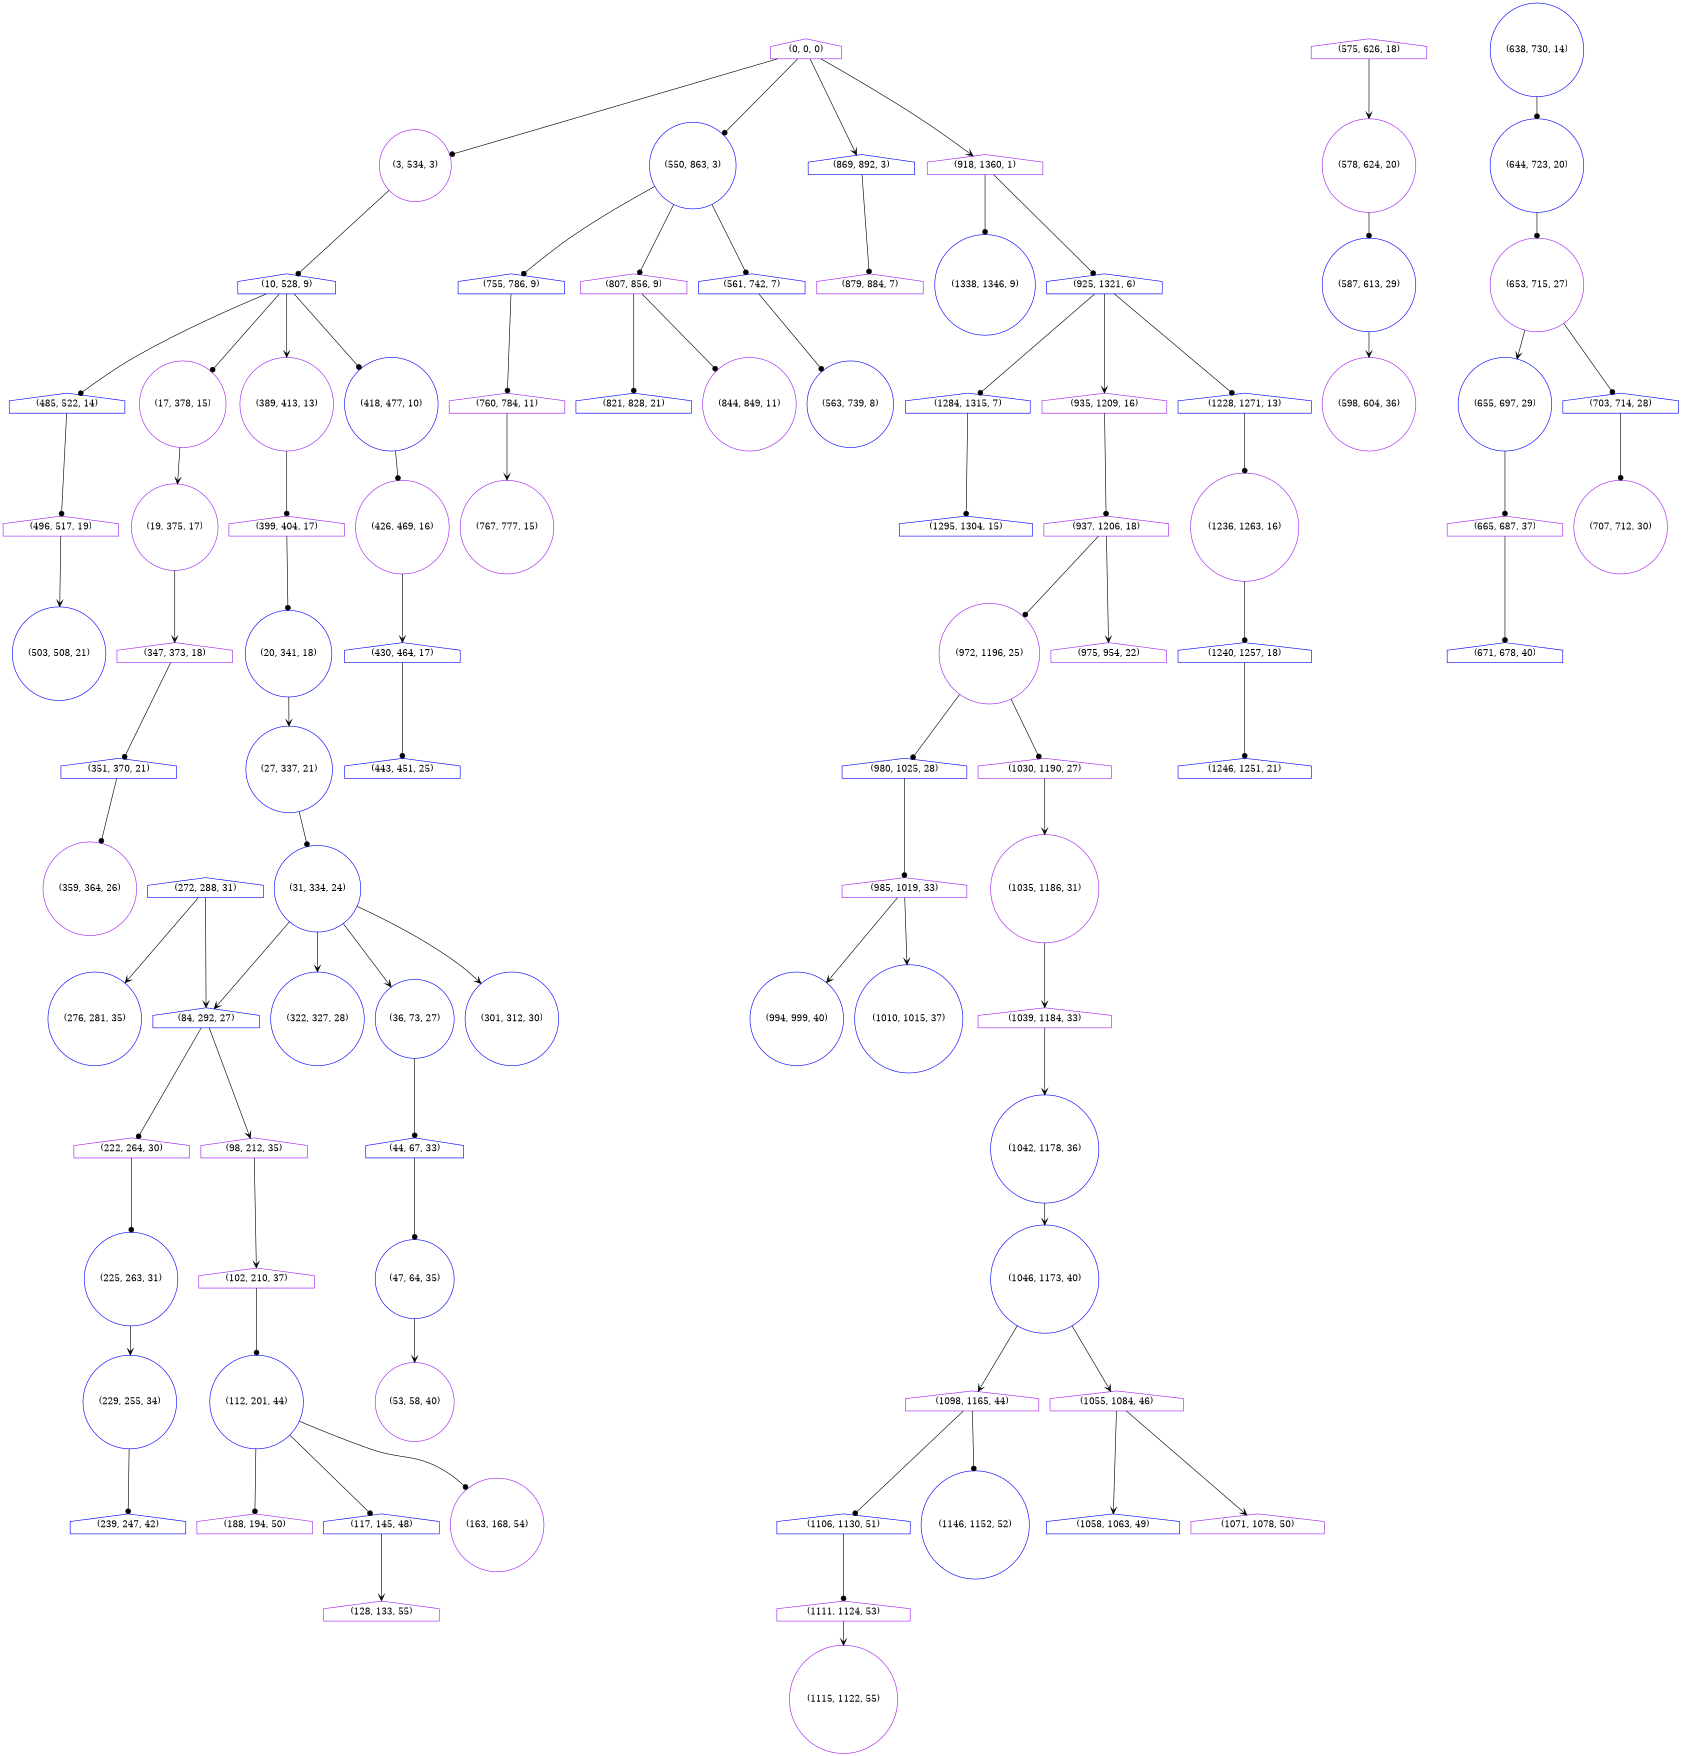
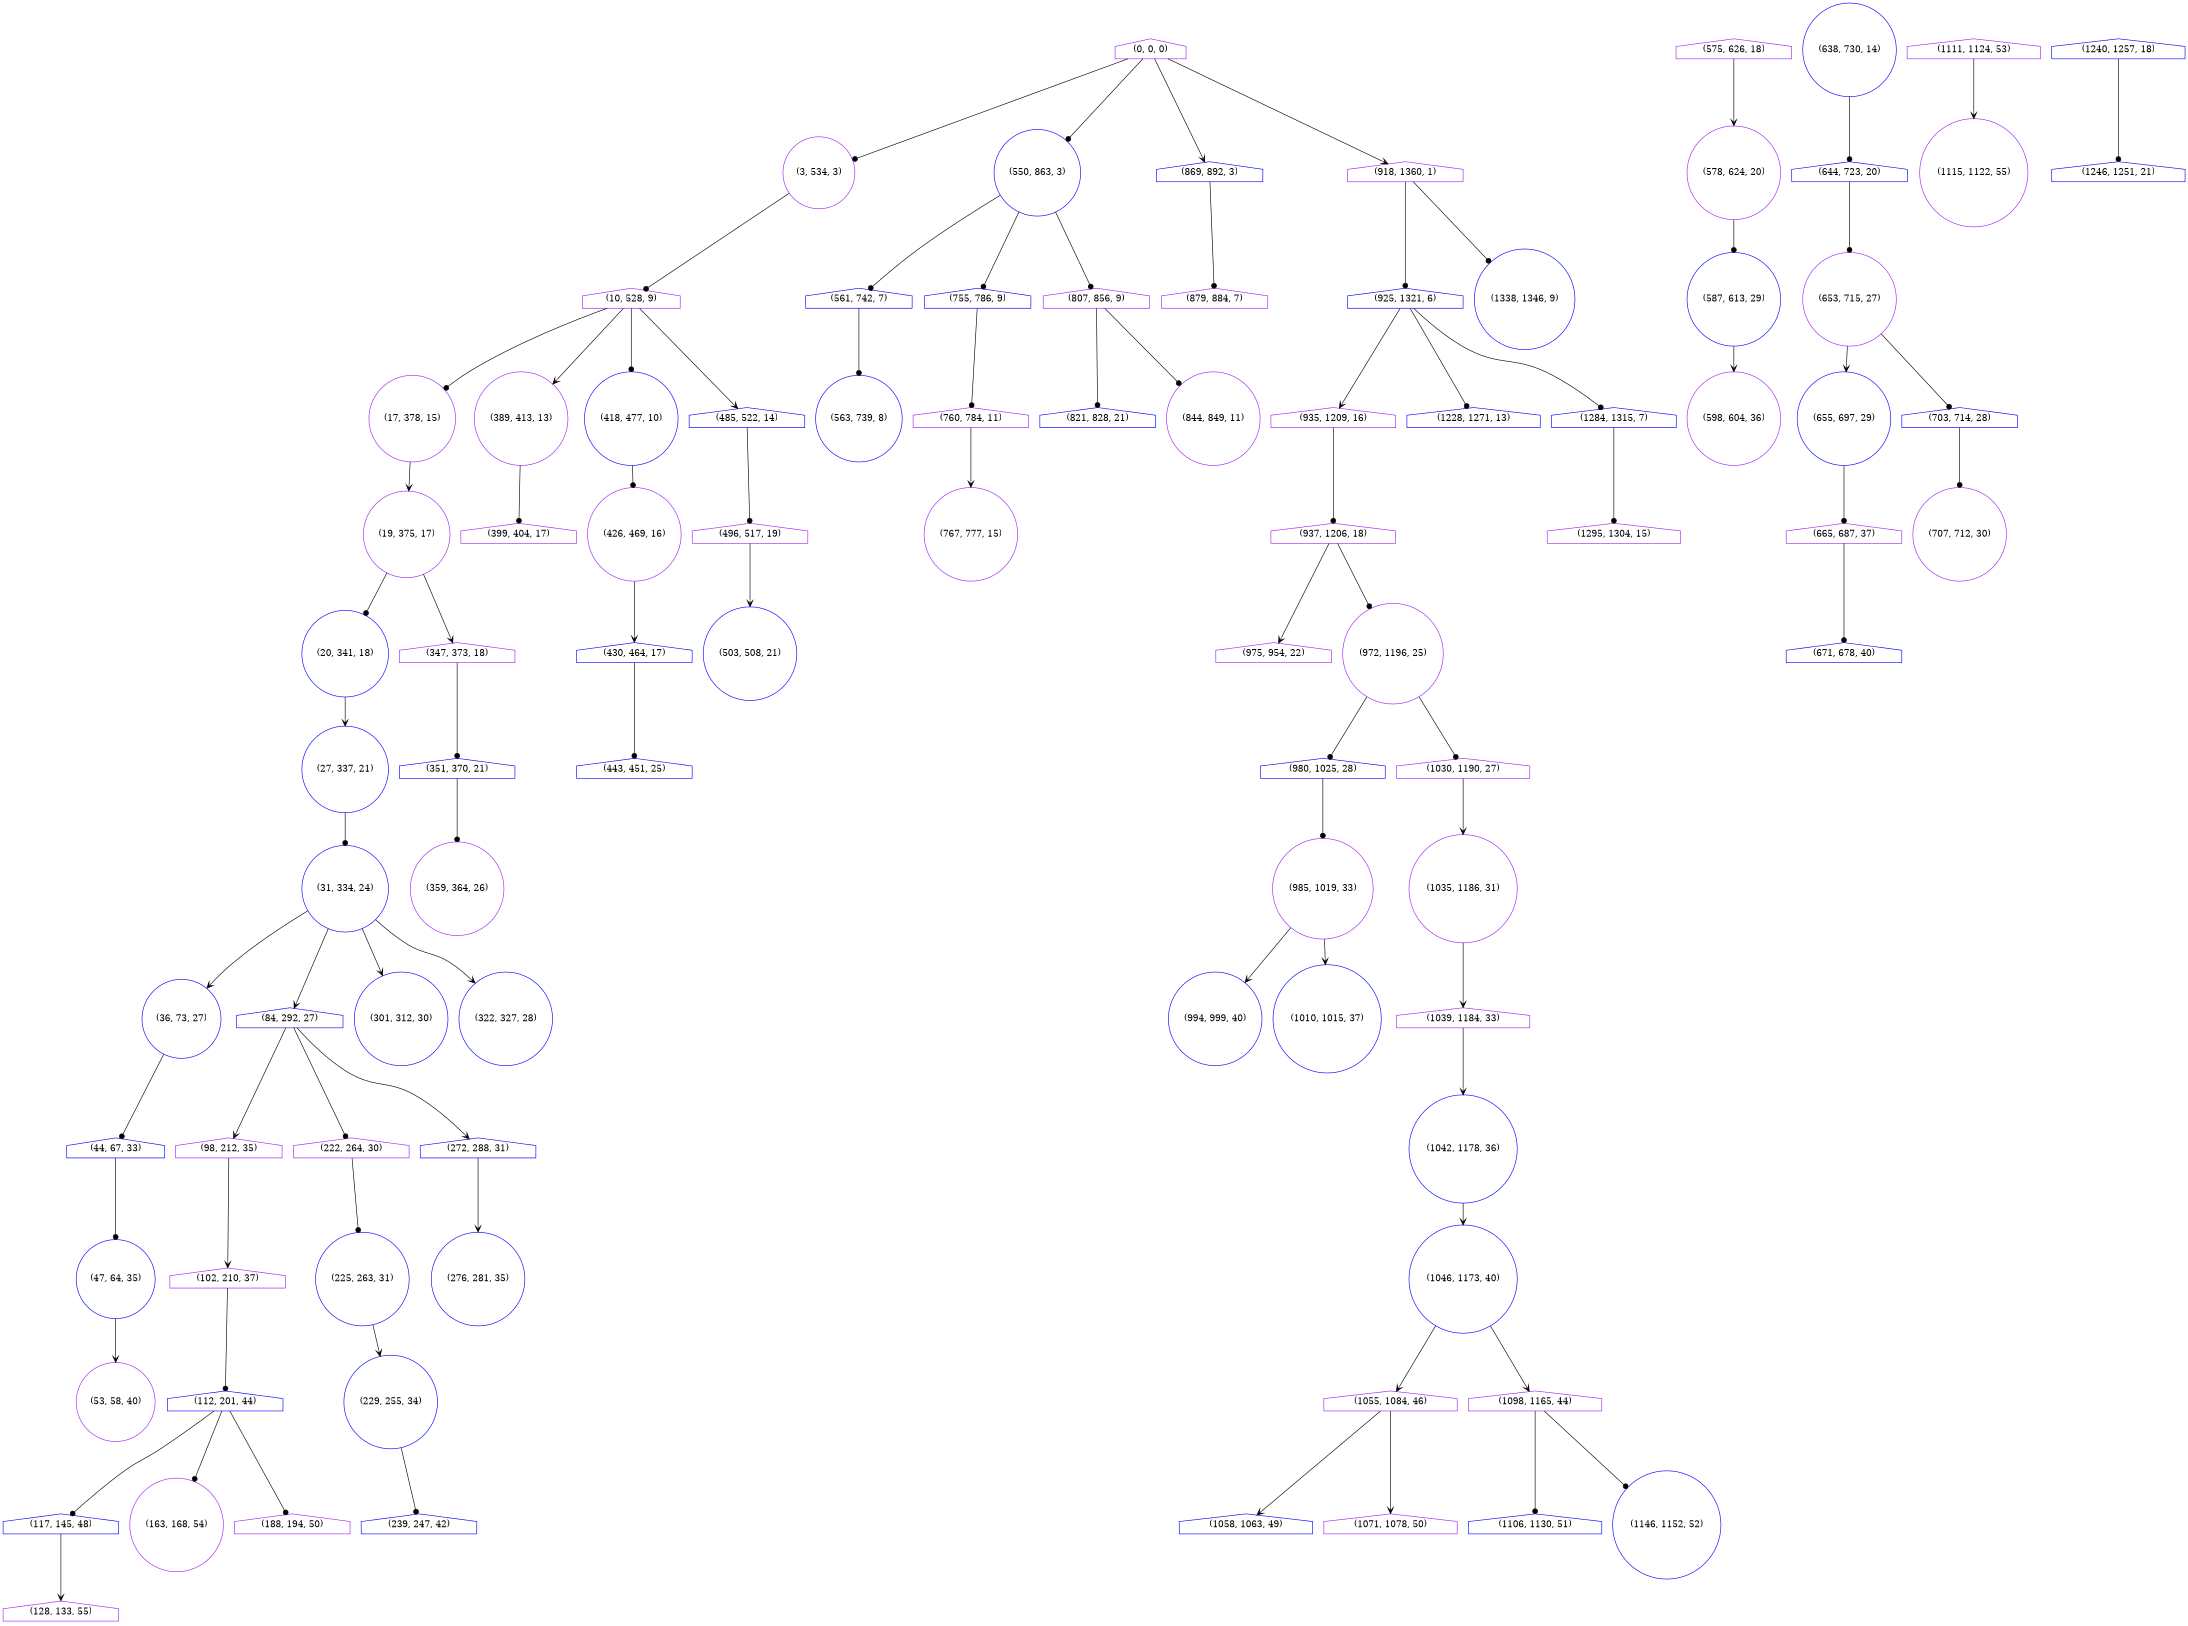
(1537, 166) -> (1850, 173)
(287, 285) -> (631, 299)
(172, 337) -> (686, 356)
(966, 527) -> (1614, 534)
(1245, 527) -> none
(287, 571) -> (377, 592)
(904, 889) -> (1323, 889)
(206, 950) -> (379, 1084)
(257, 1402) -> (225, 1402)
(844, 1565) -> none
